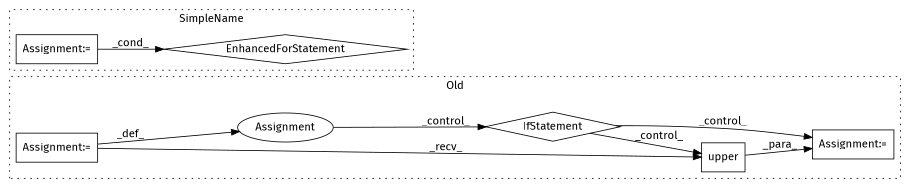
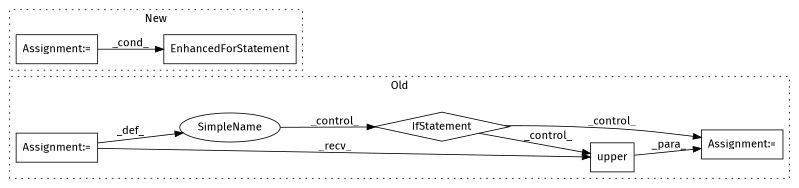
(212, 19) -> (156, 19)
(285, 49) -> (230, 49)
(285, 127) -> (230, 127)
